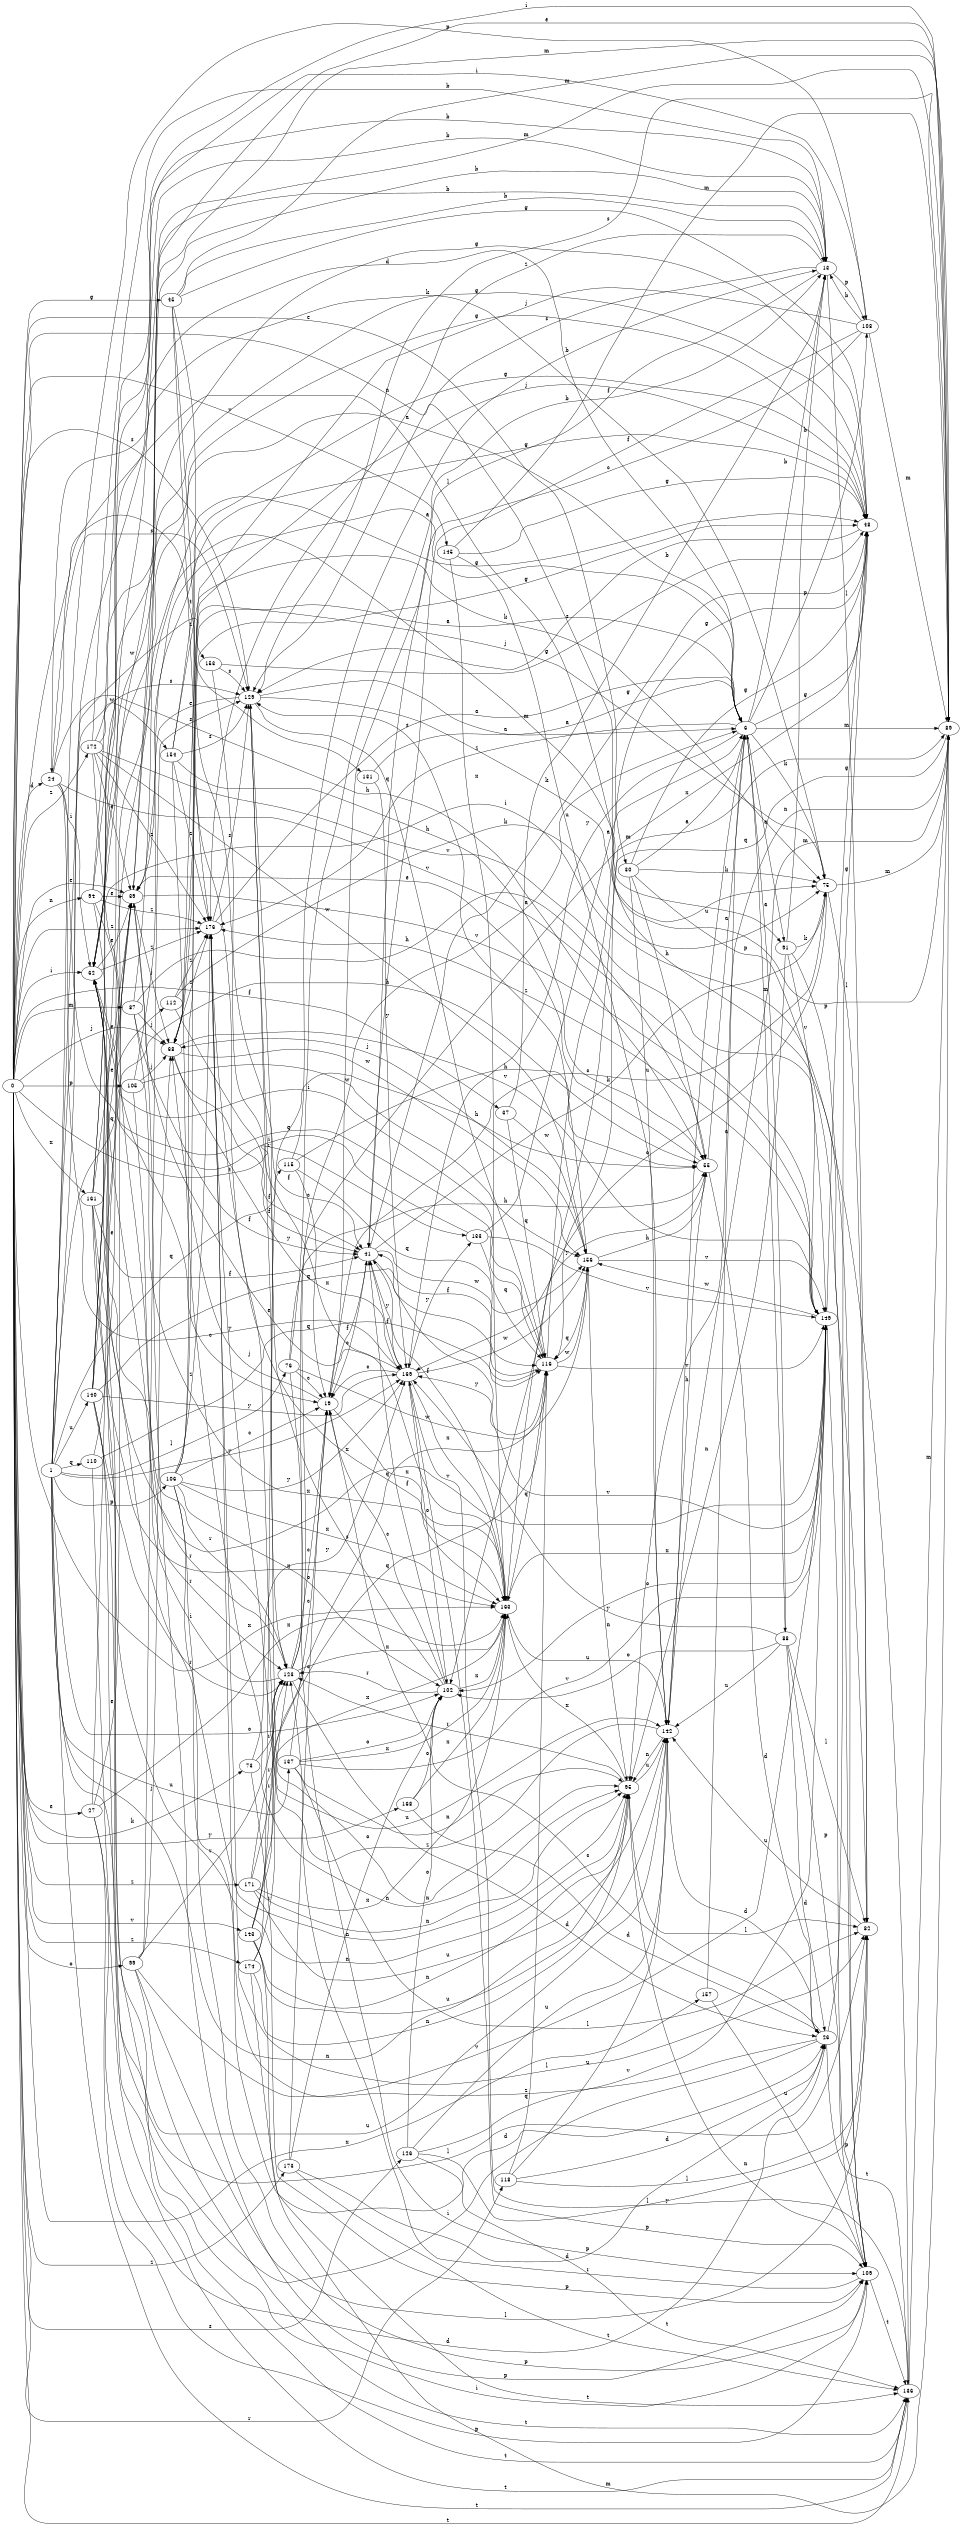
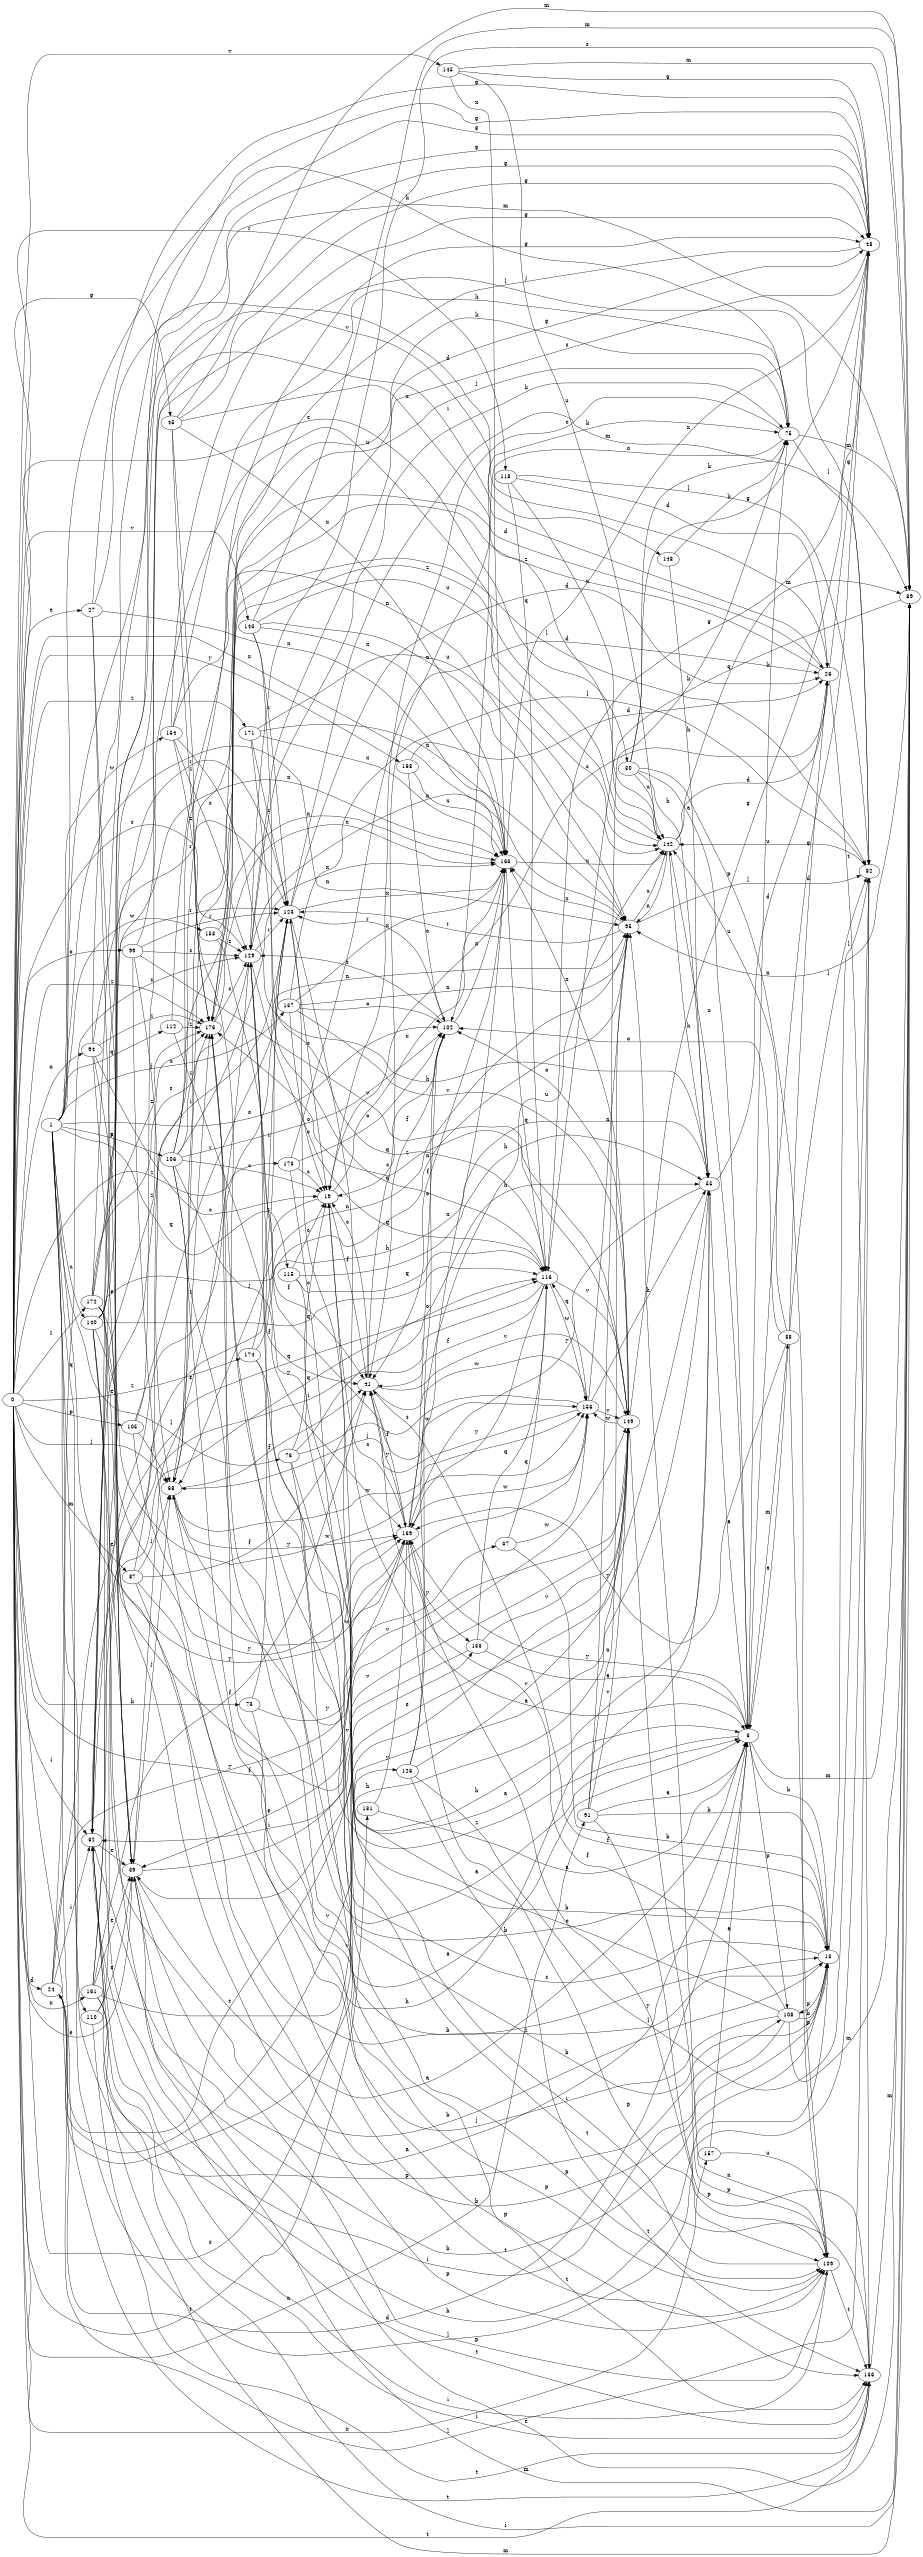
none -> (668, 559)
(548, 826) -> none
(766, 841) -> (676, 1796)
